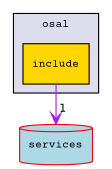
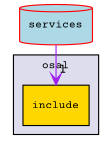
(56, 100) -> (56, 62)
